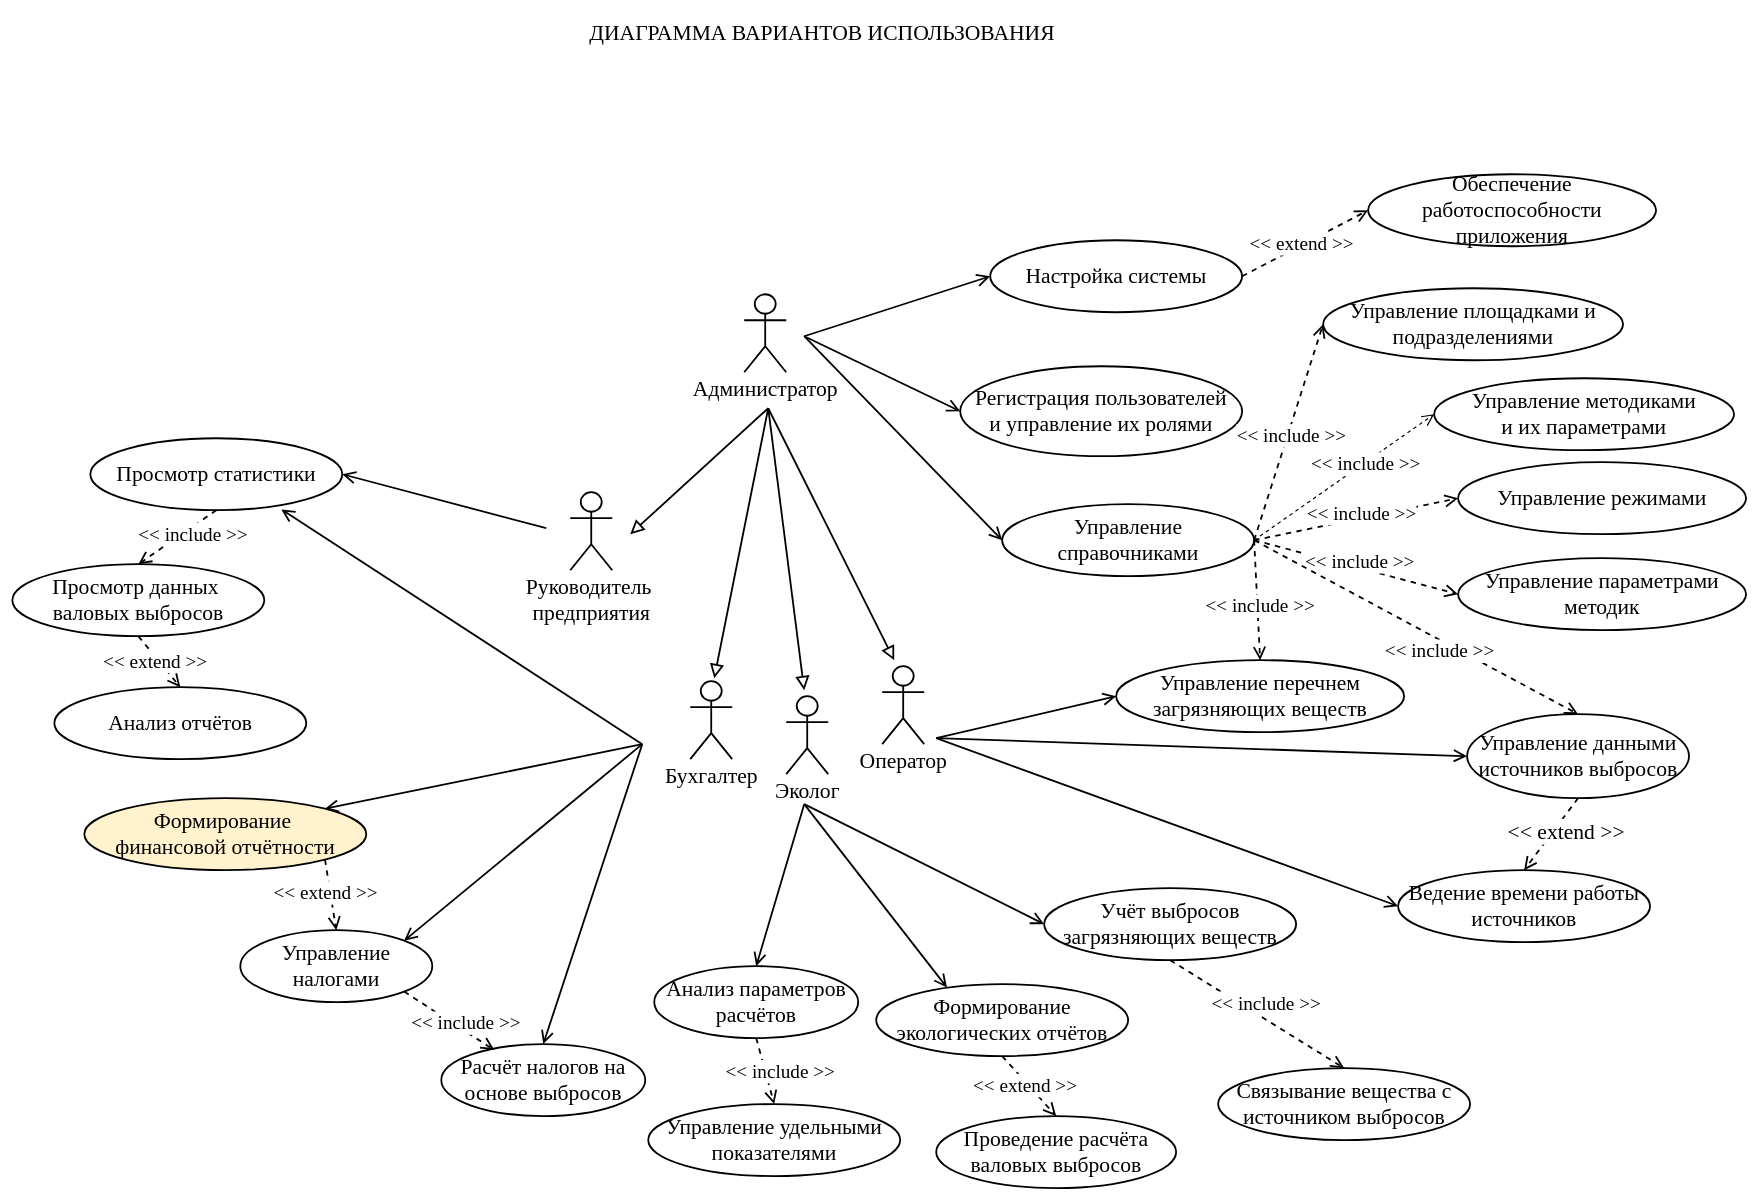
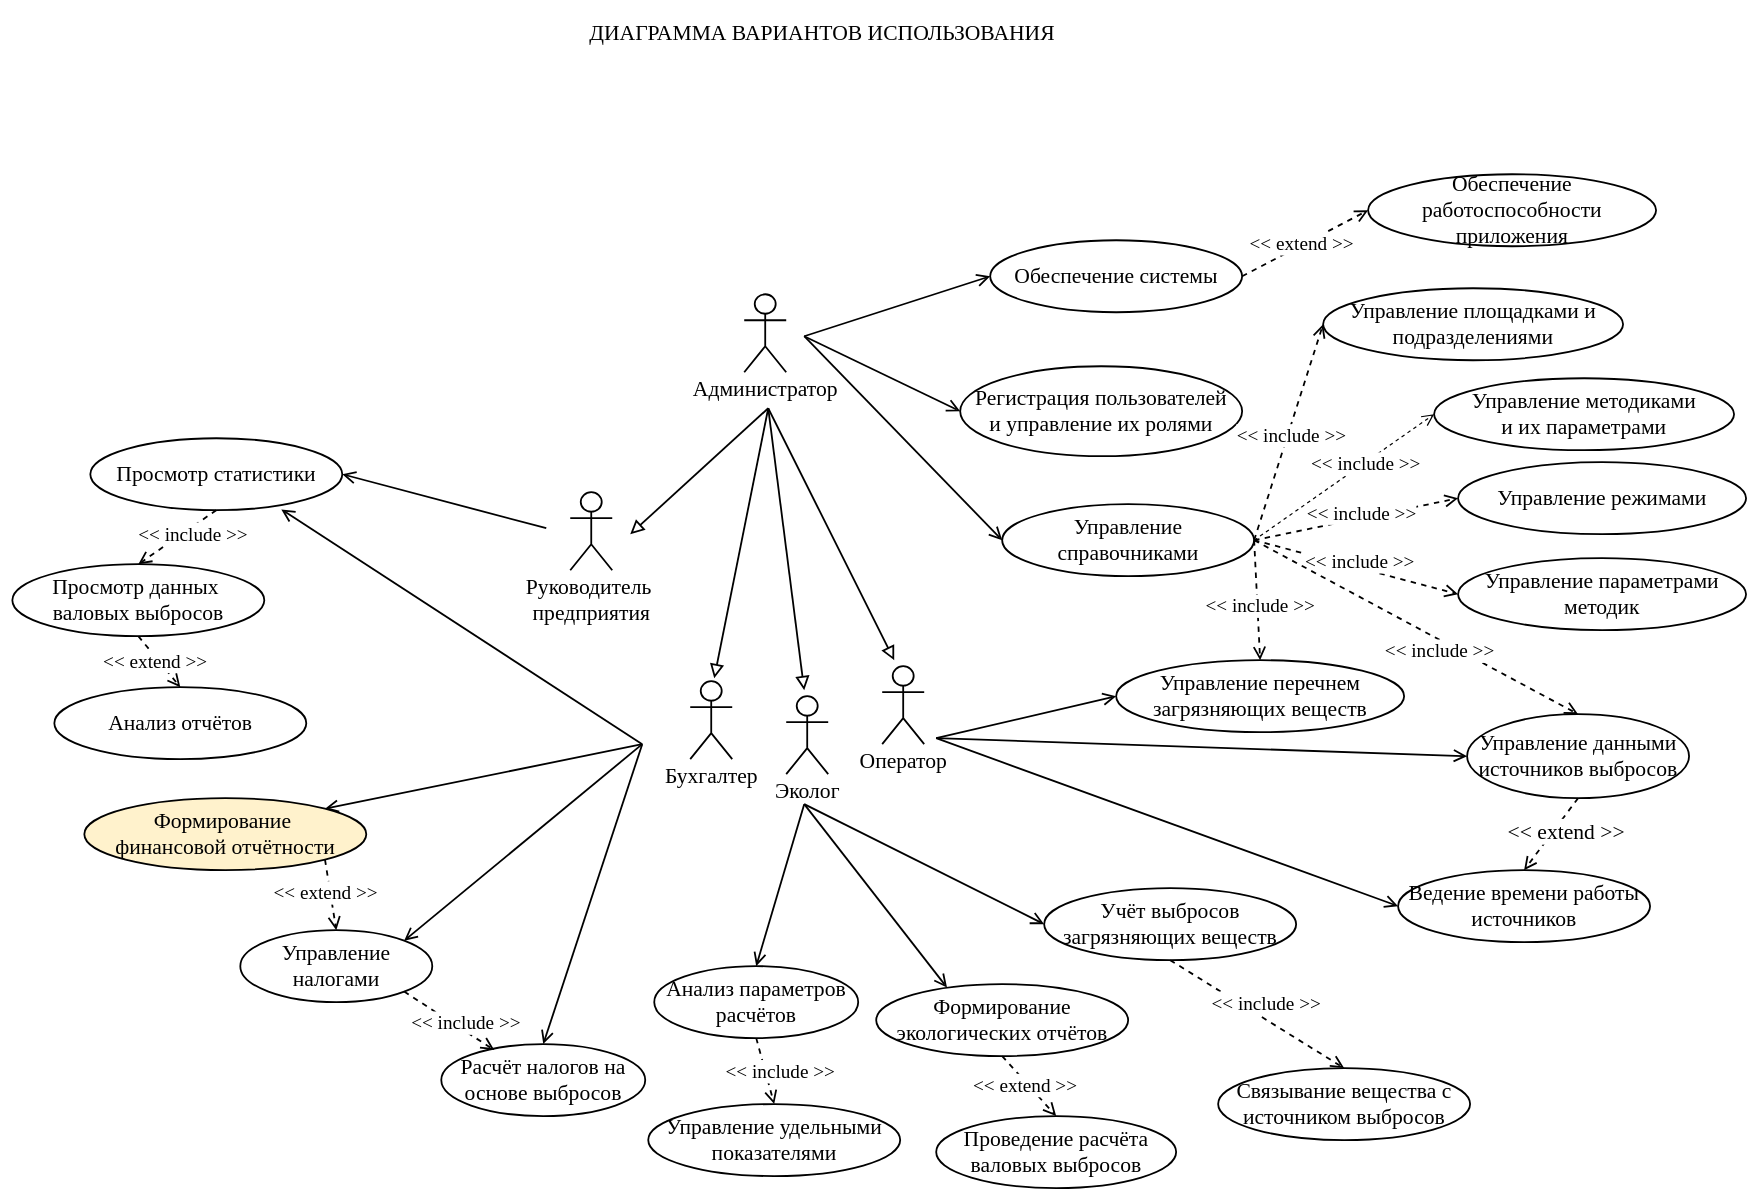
(1116, 276) -> (1116, 276)
